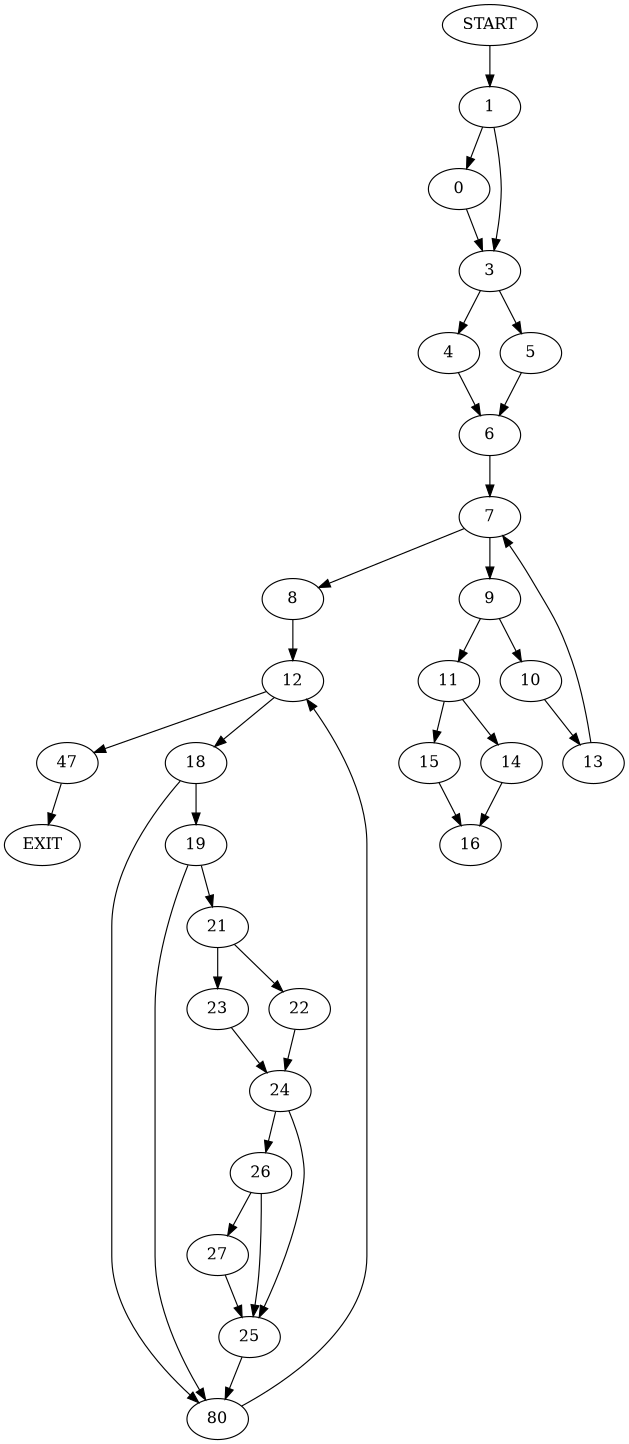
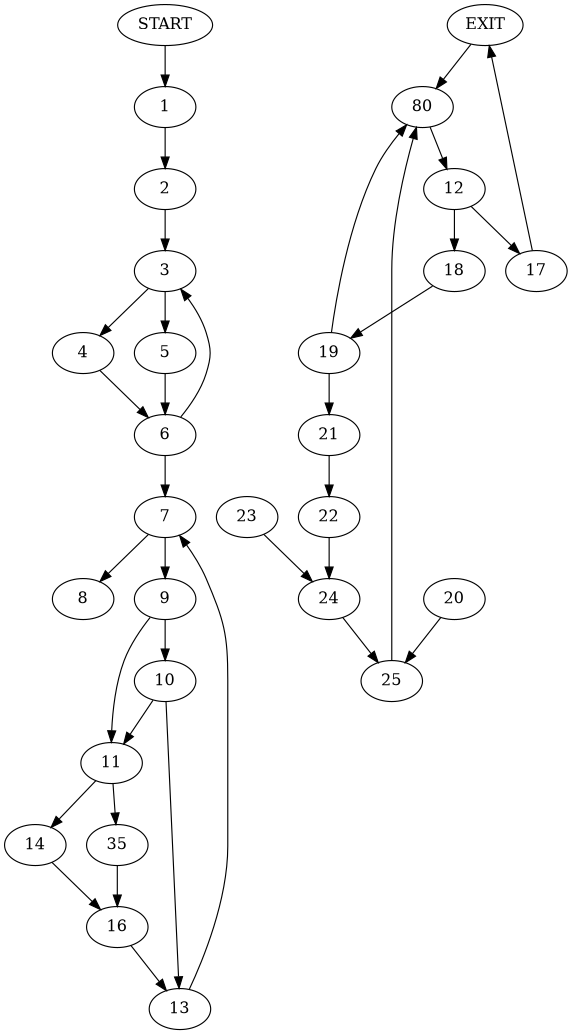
(501, 183) -> (210, 359)
(459, 189) -> (165, 189)
(293, 634) -> none
none -> (142, 717)
(67, 763) -> (536, 271)
(430, 763) -> (117, 845)
(218, 962) -> none
none -> (145, 964)
(112, 1091) -> (457, 62)
(261, 1173) -> none
(218, 1255) -> (454, 599)
